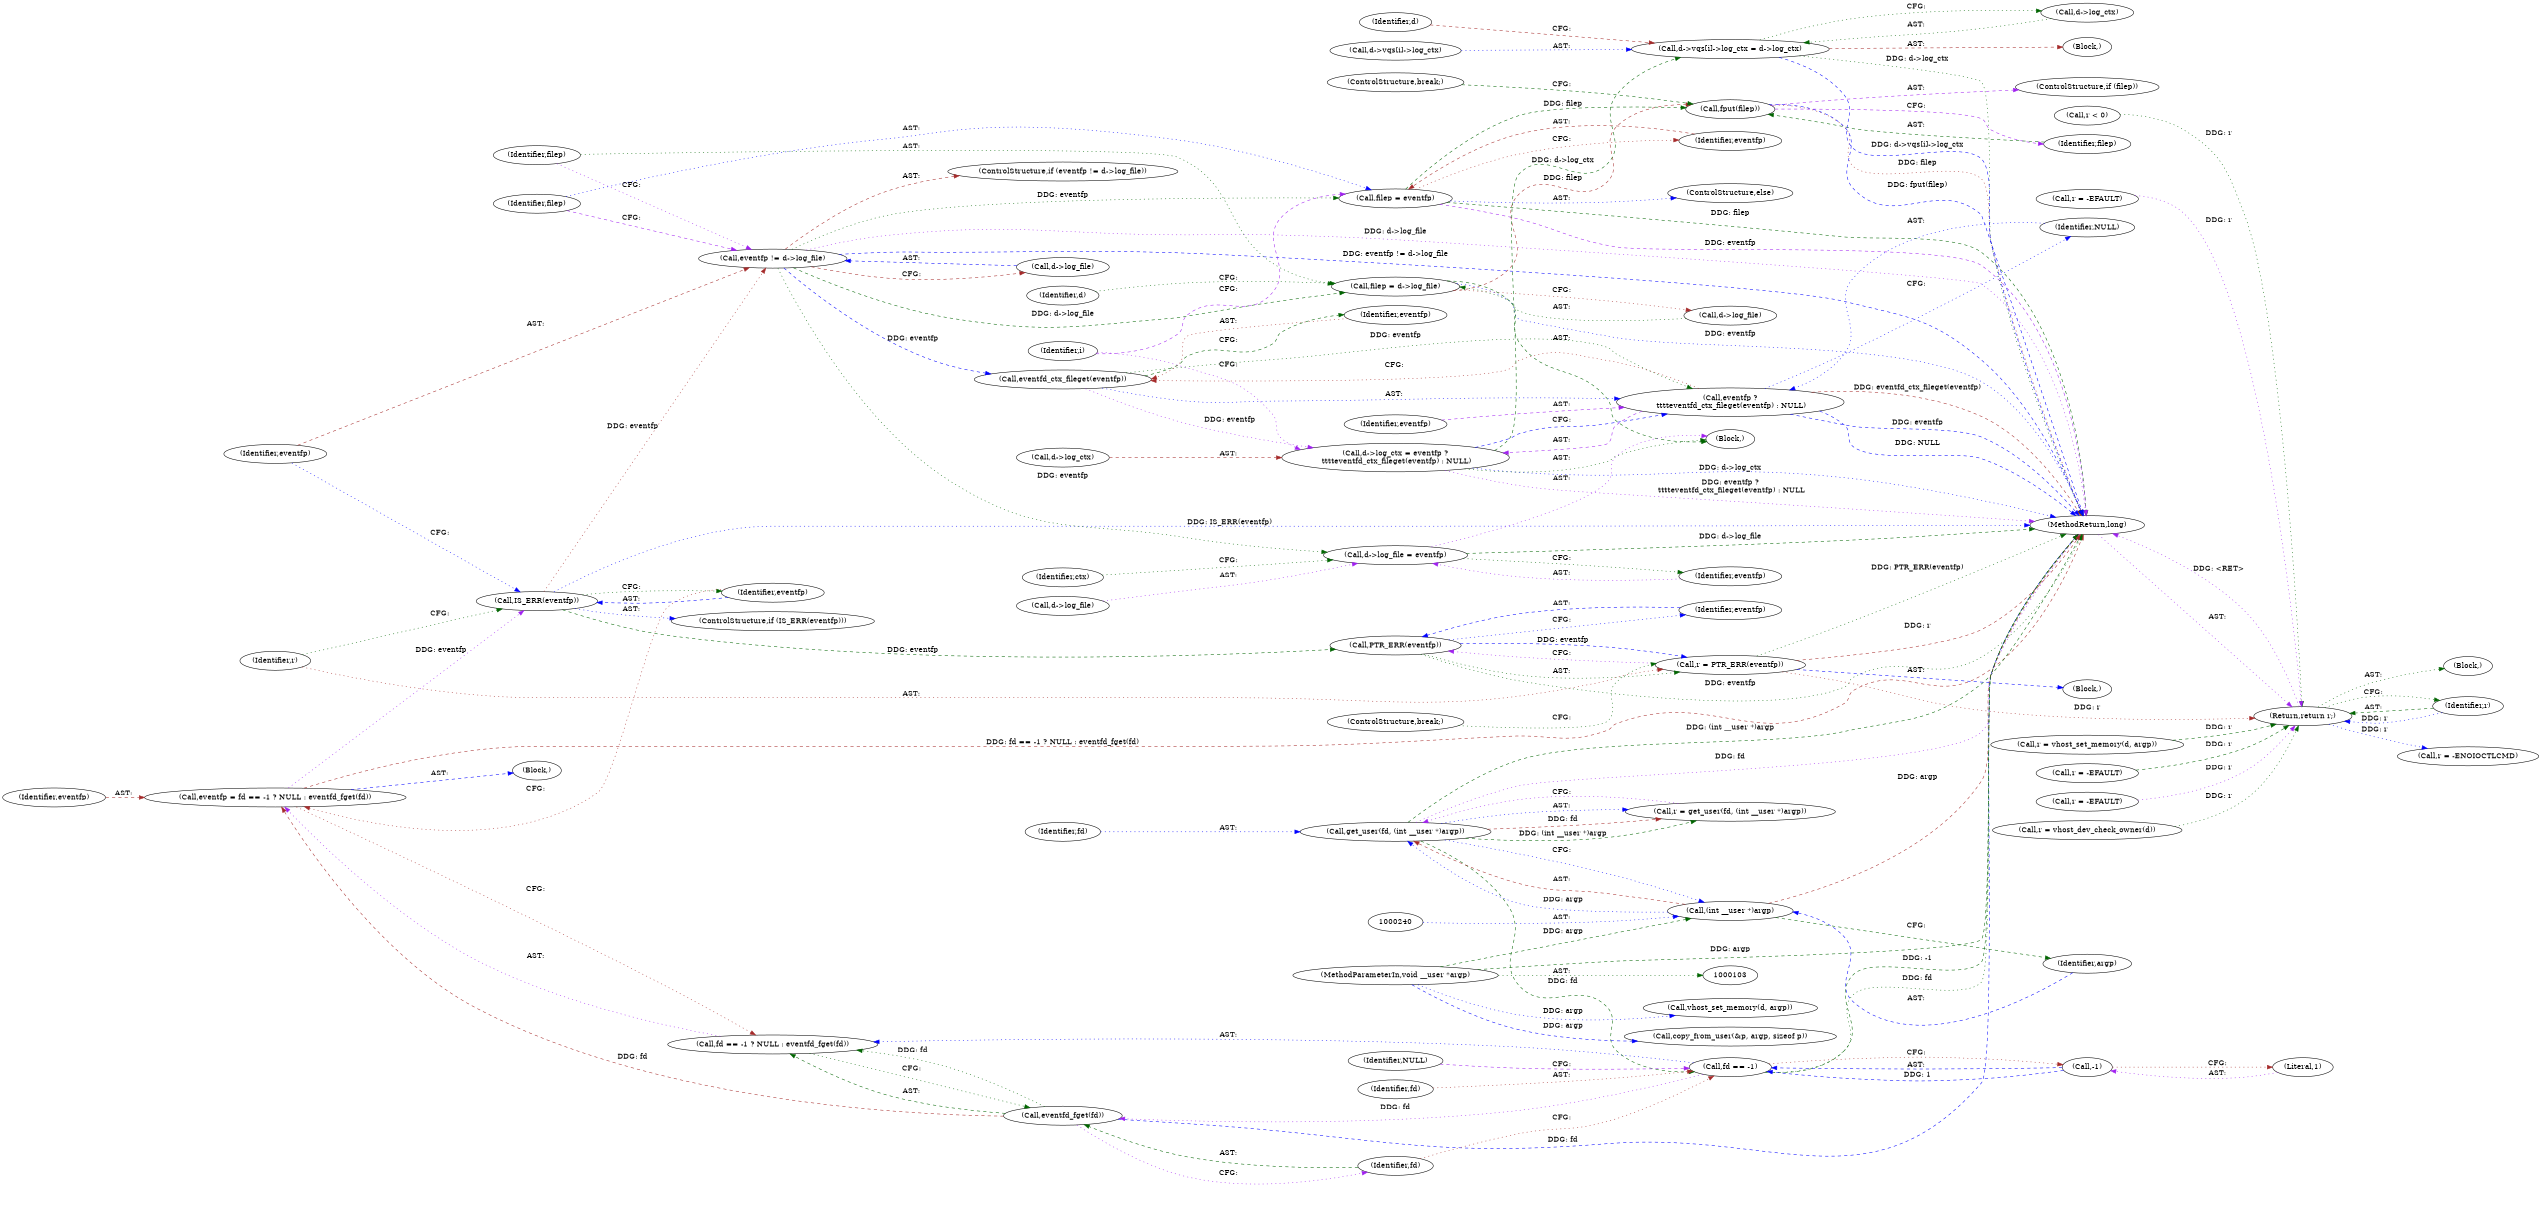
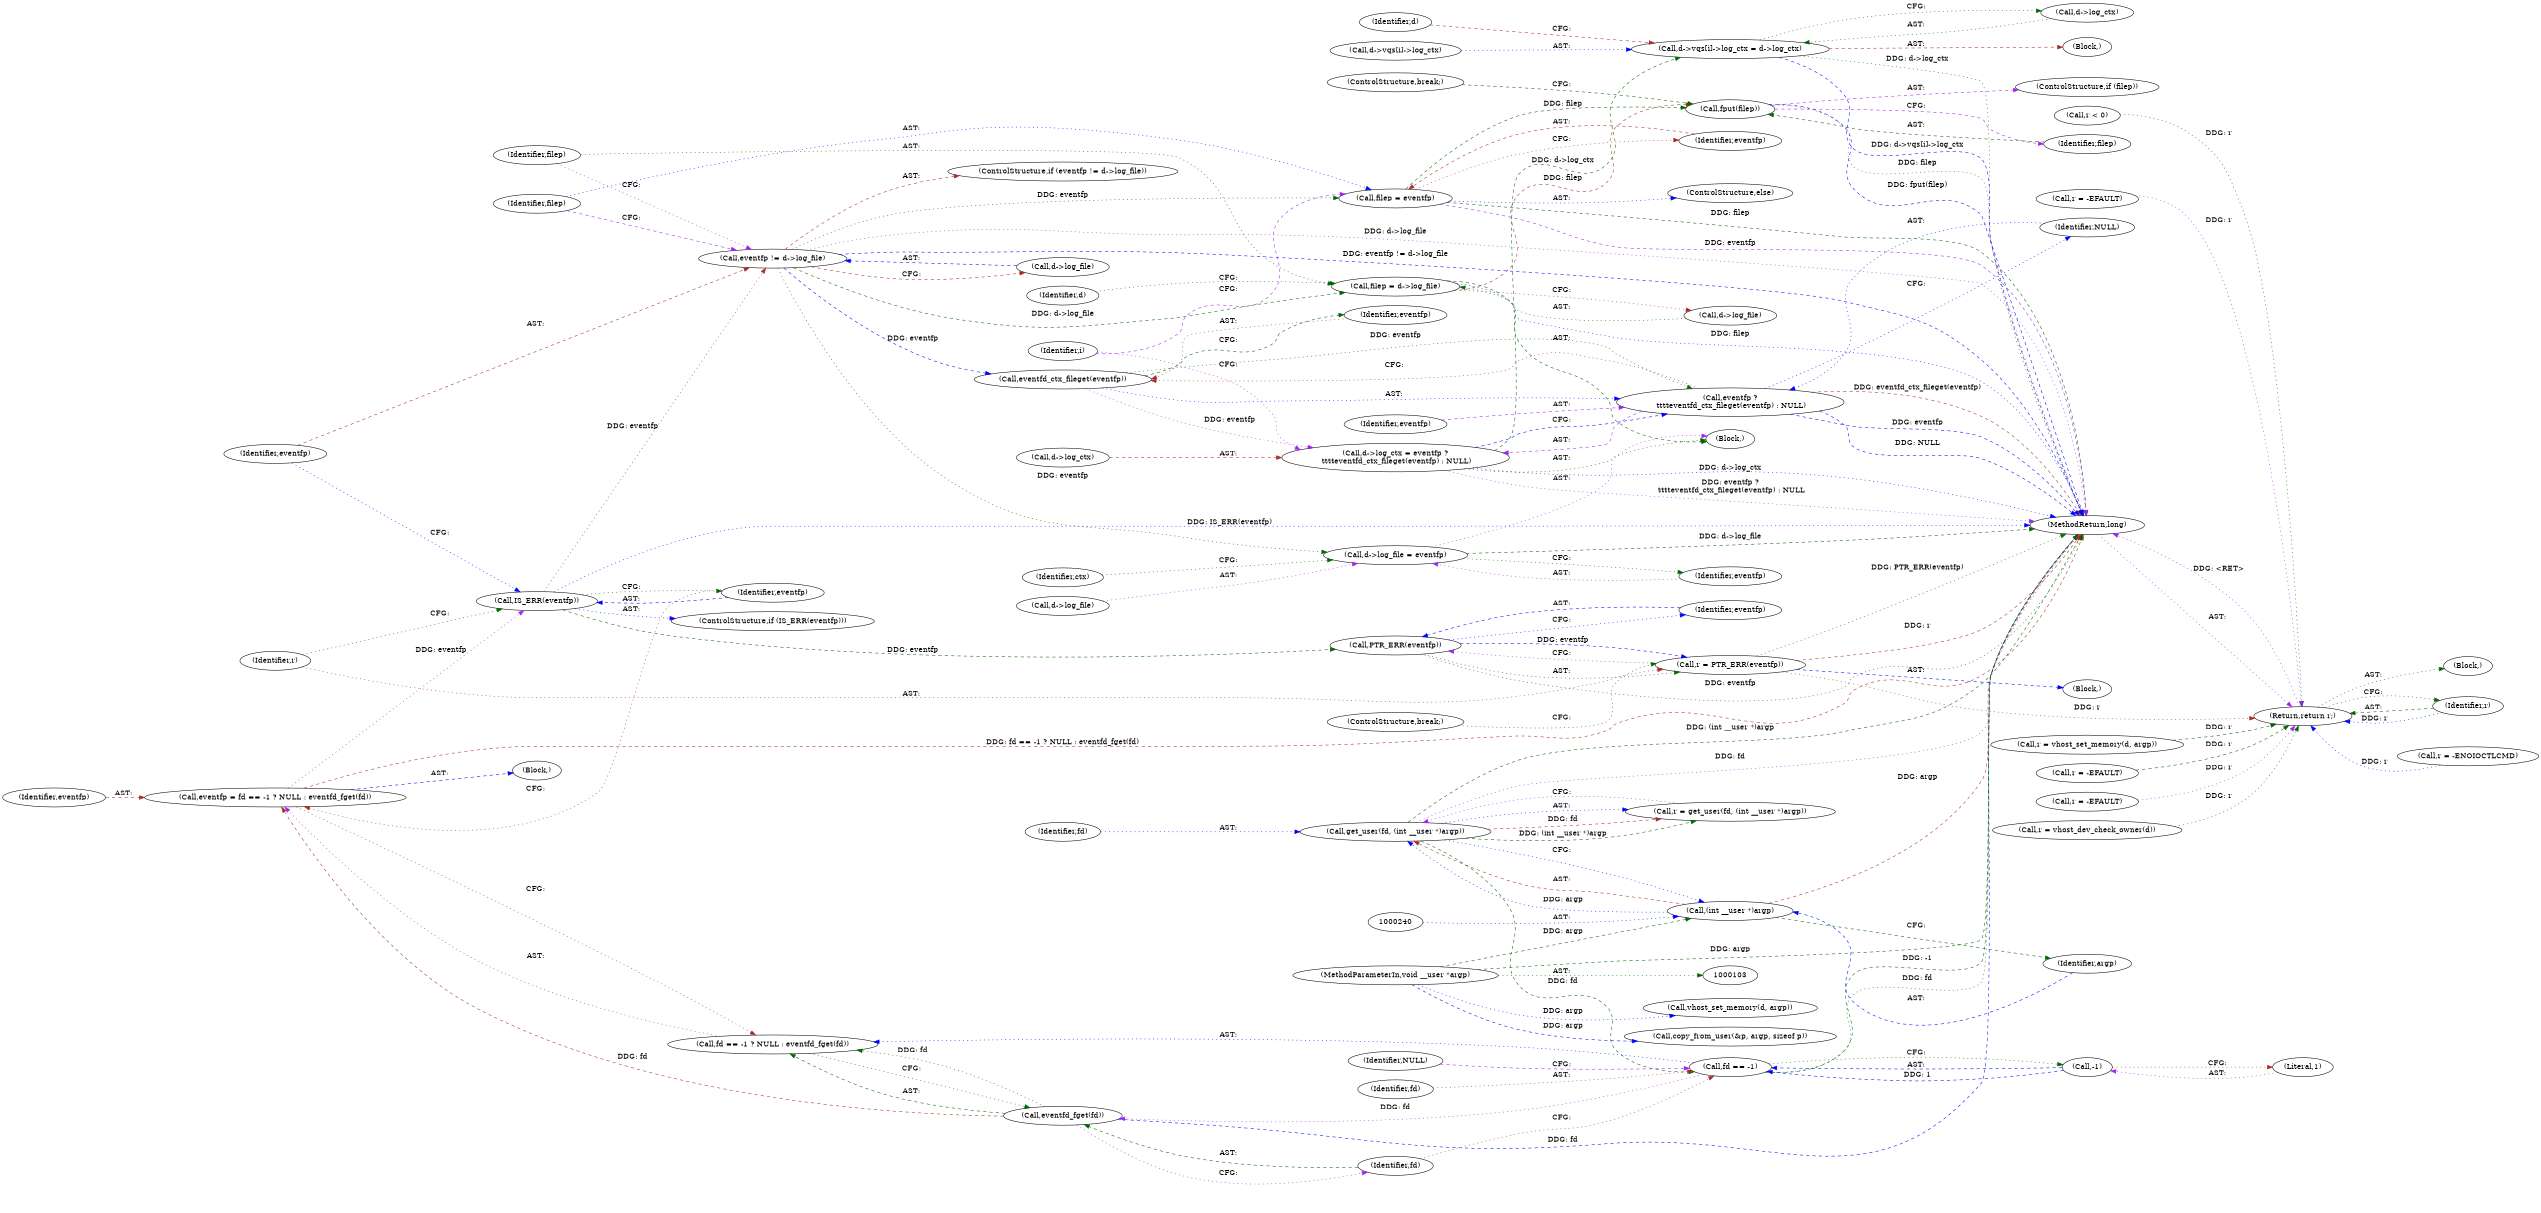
(1730, 334) -> (1730, 334)
(2375, 737) -> (2371, 769)
(1913, 1057) -> (1913, 1057)
